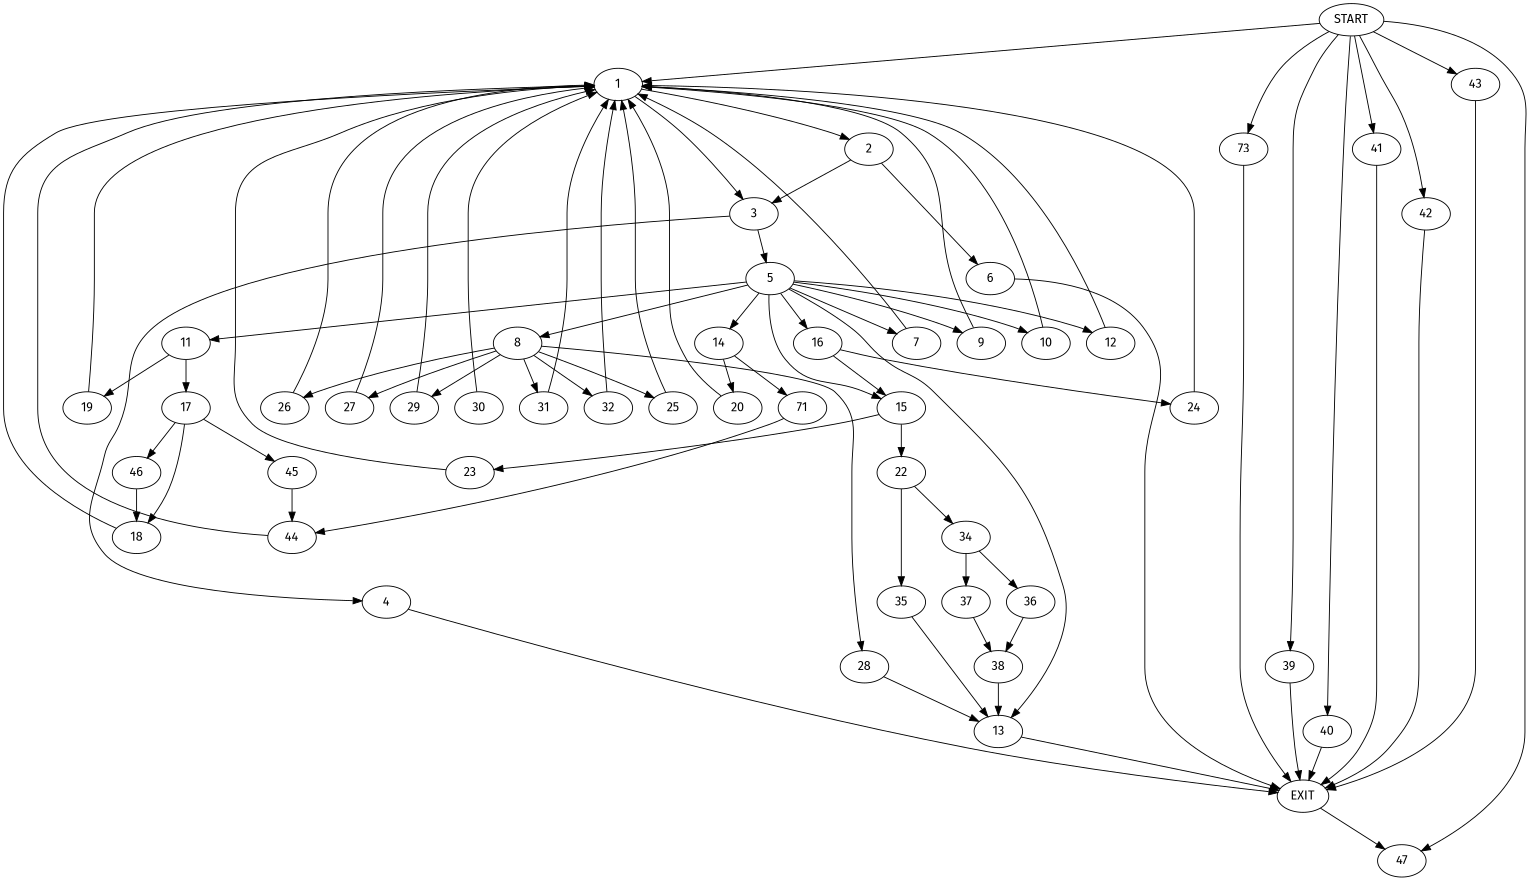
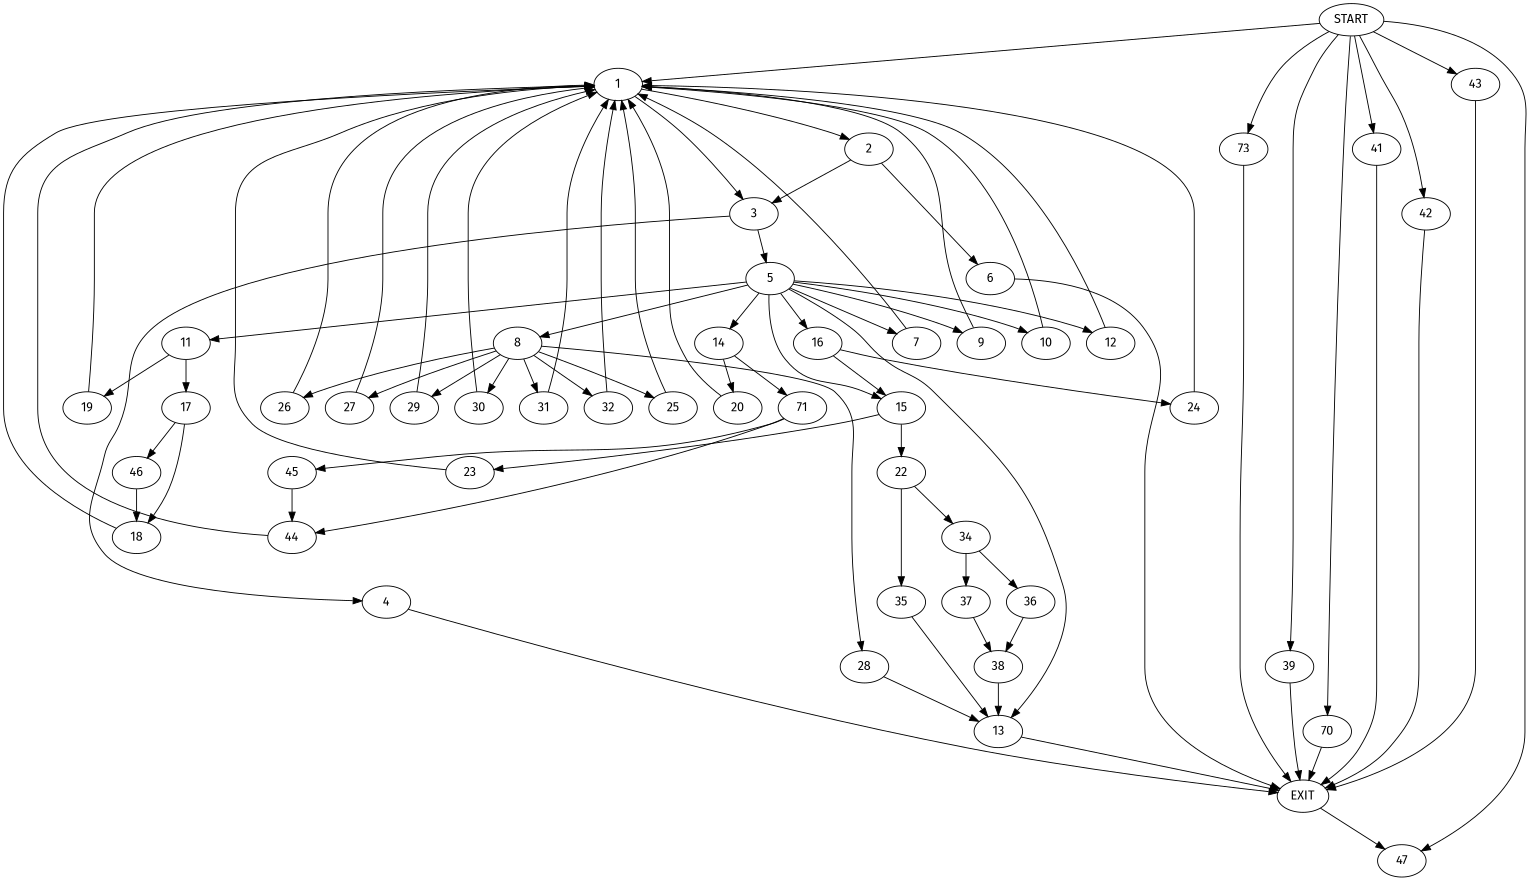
none -> (501, 372)
(235, 438) -> (556, 450)
(1327, 731) -> (1327, 731)
